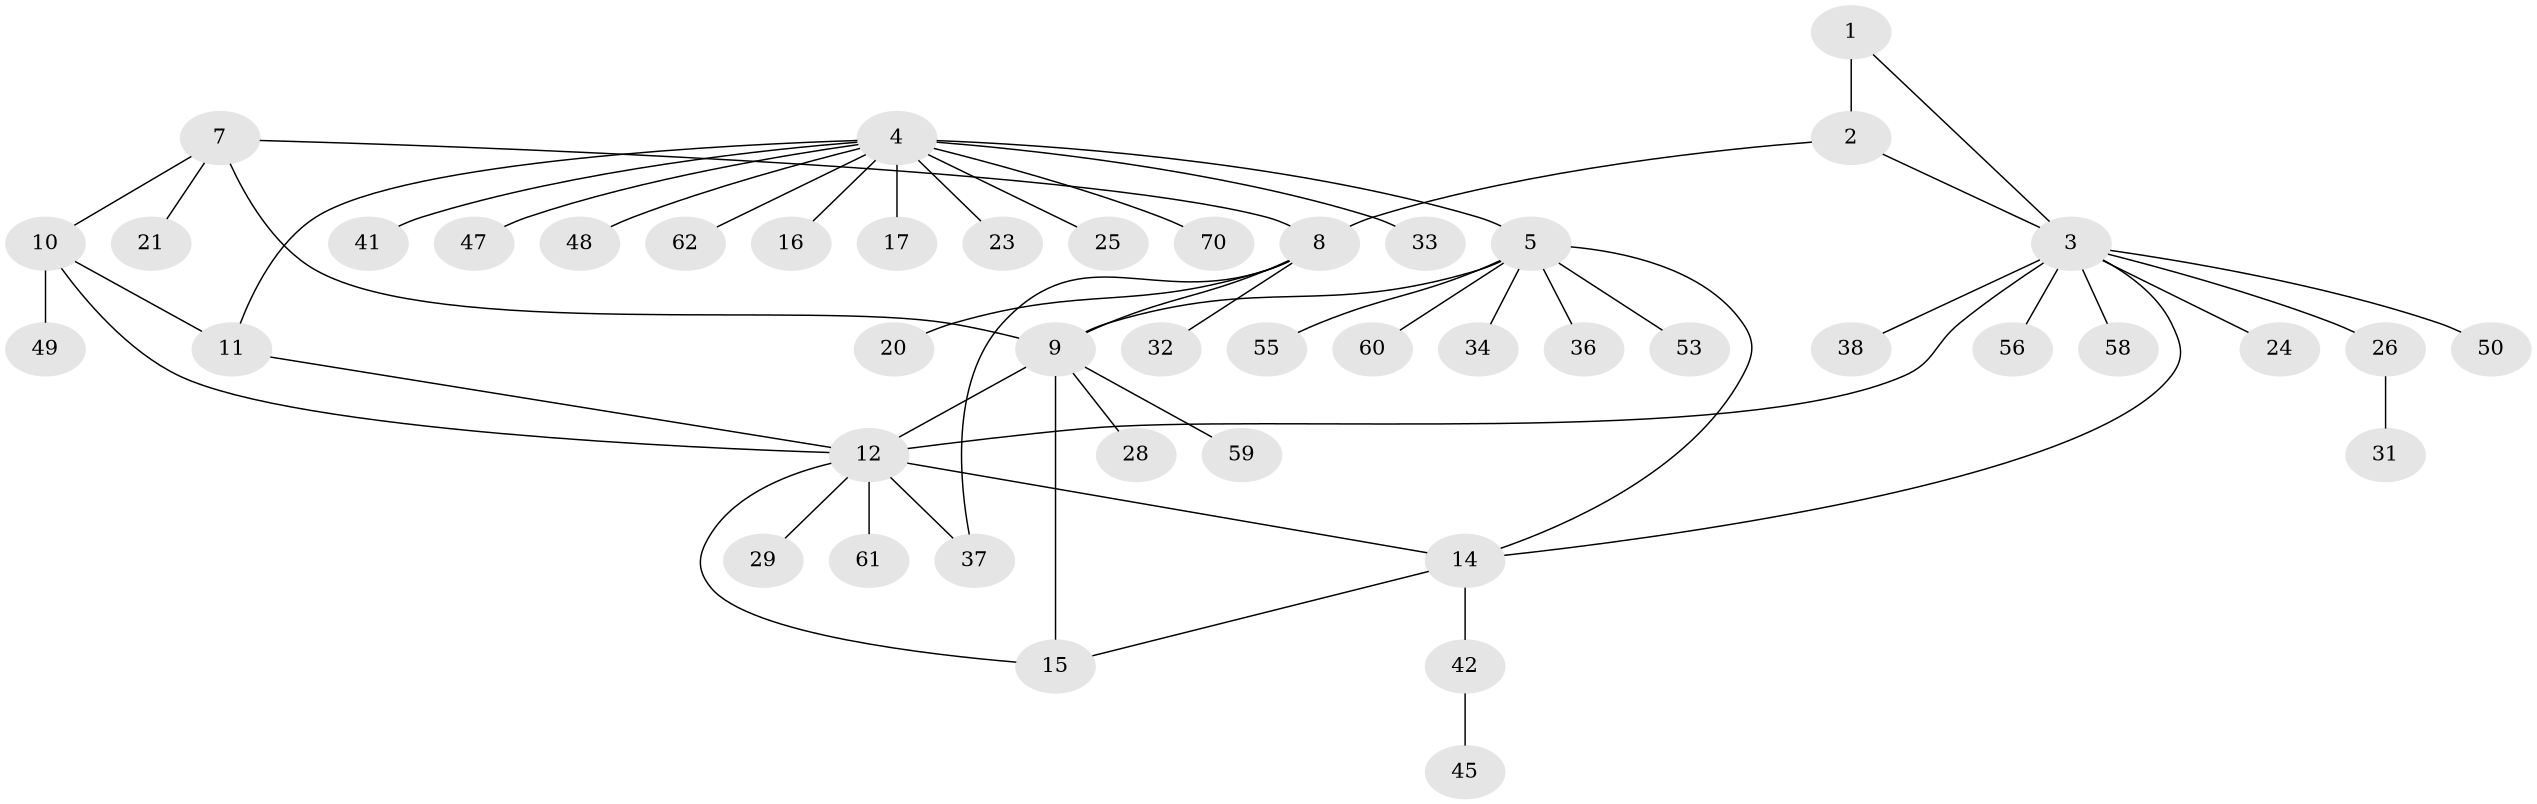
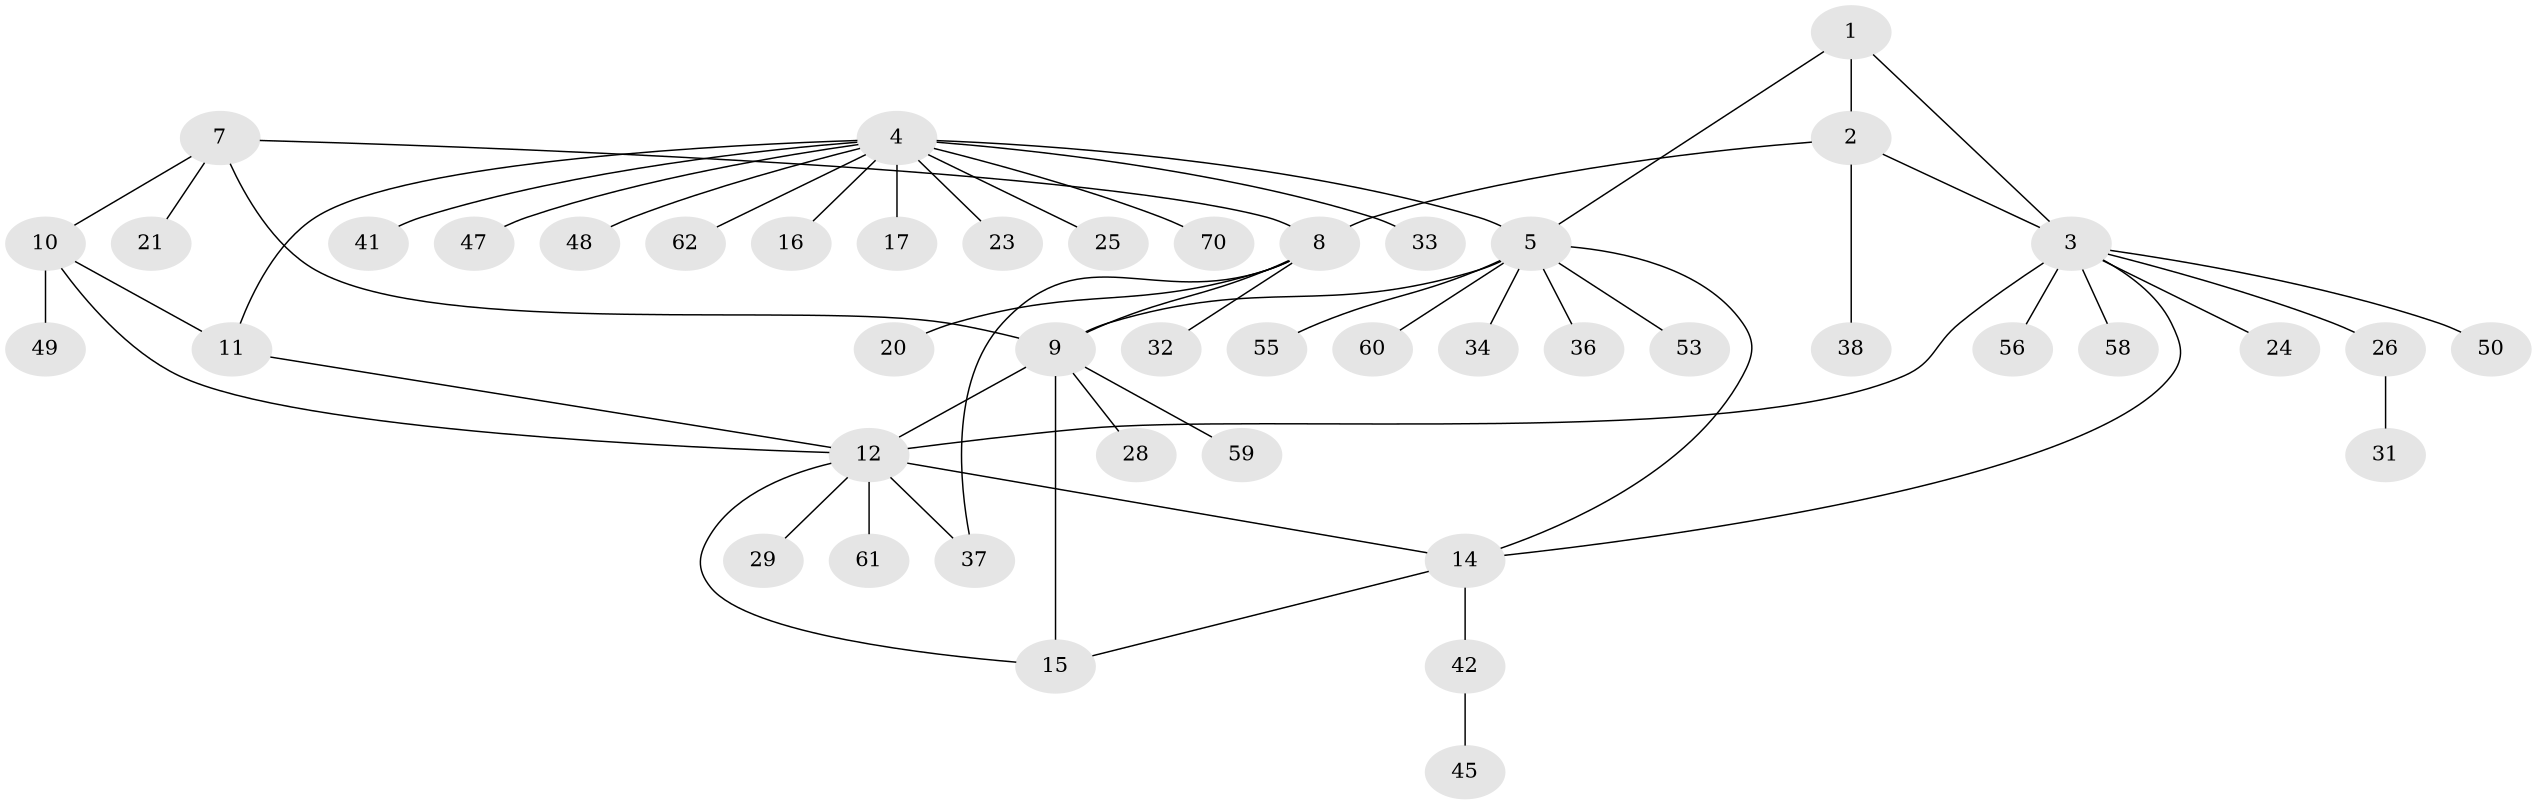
none -> (1691, 138)
(1961, 297) -> (1851, 244)
